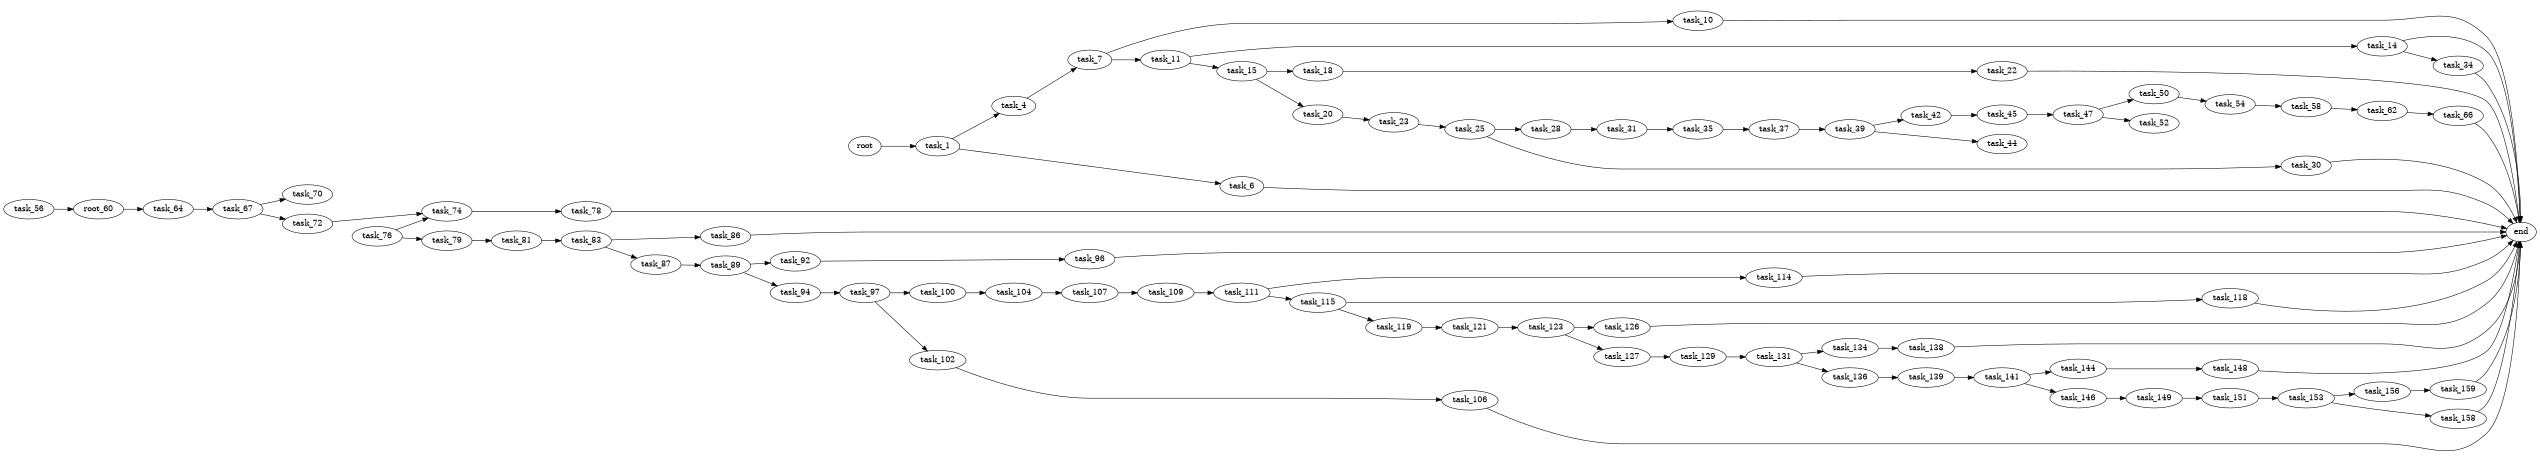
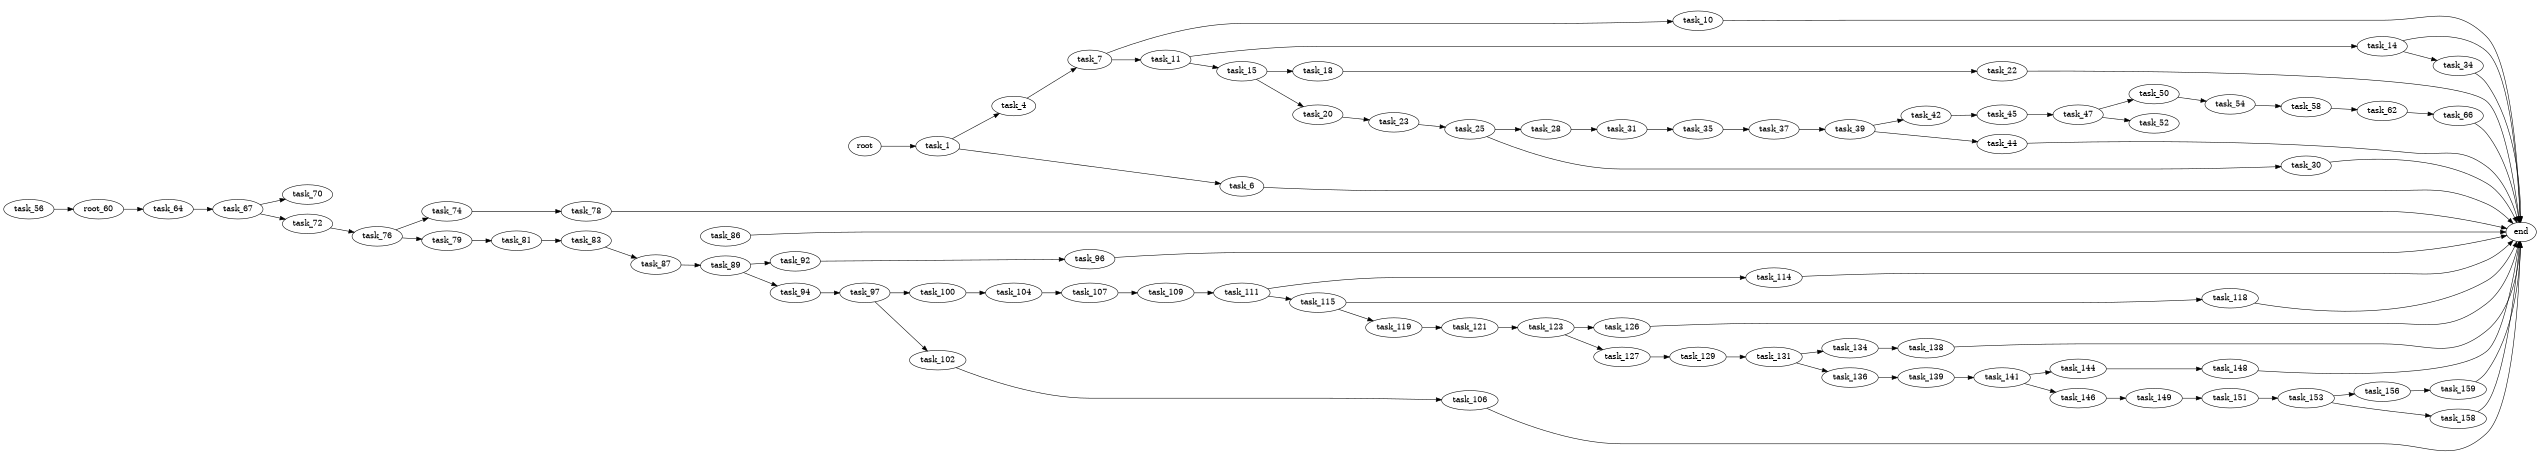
none -> (2288, 145)
(374, 218) -> (340, 230)
(653, 239) -> none
